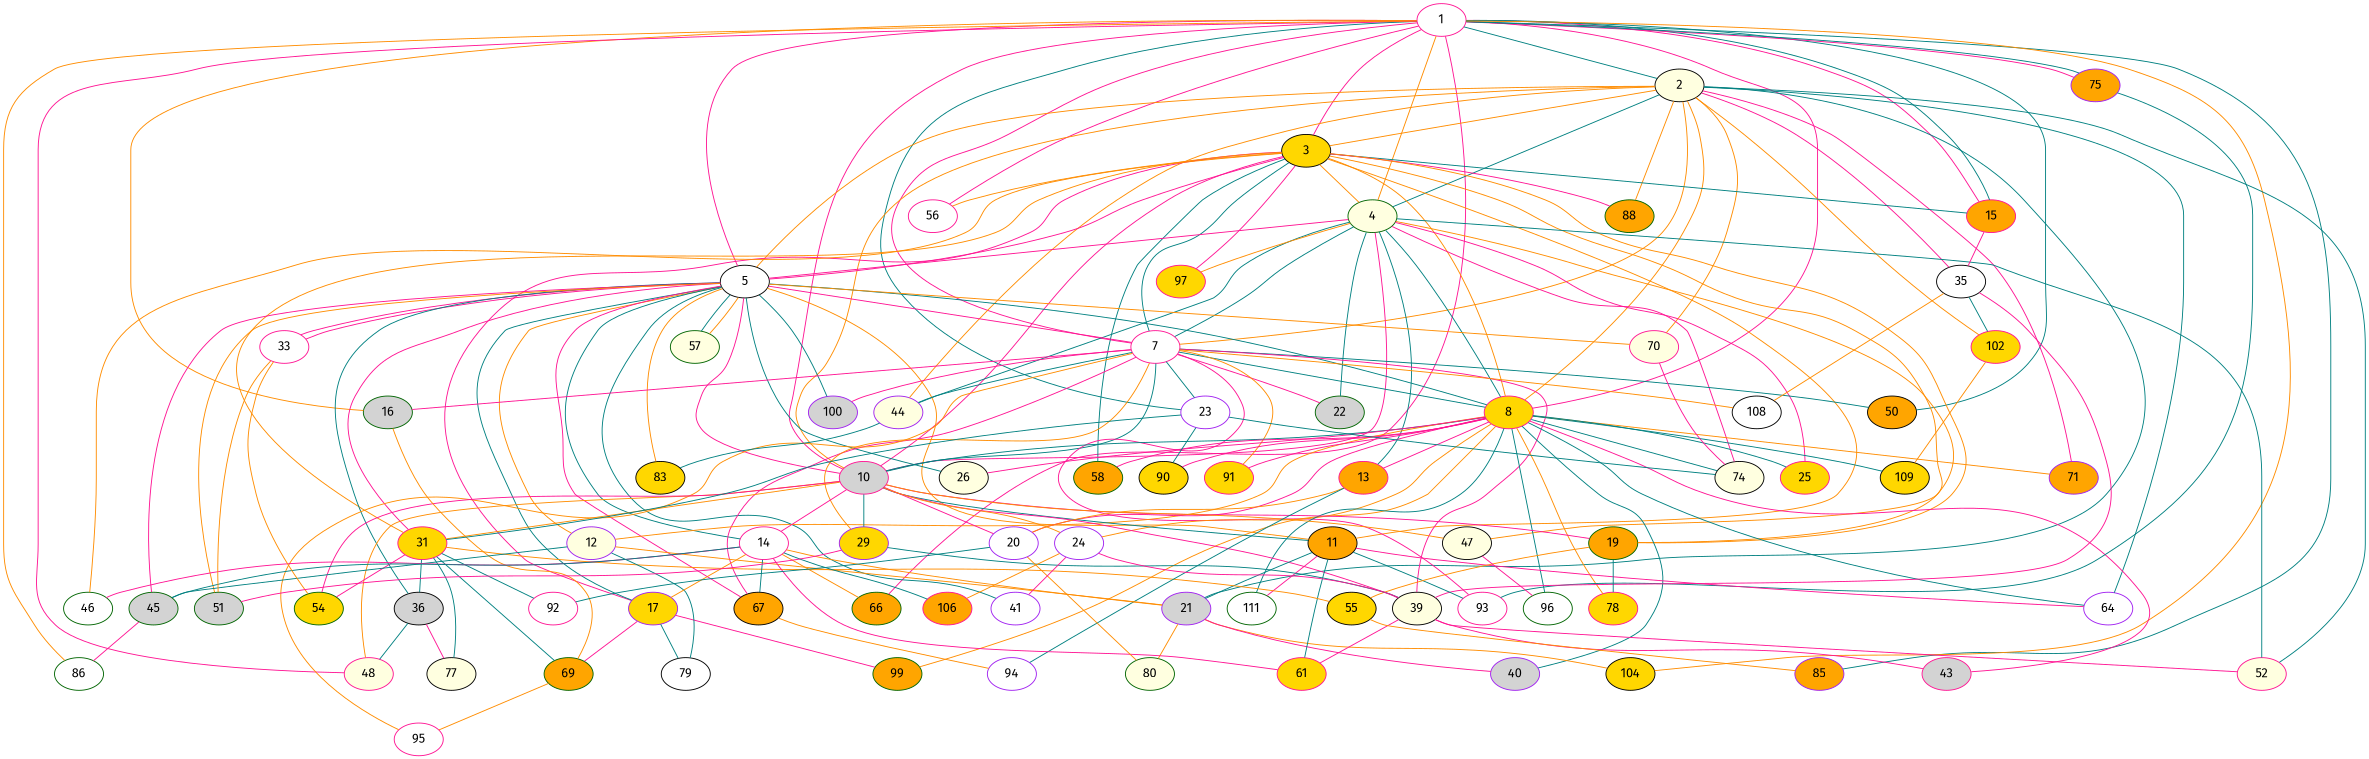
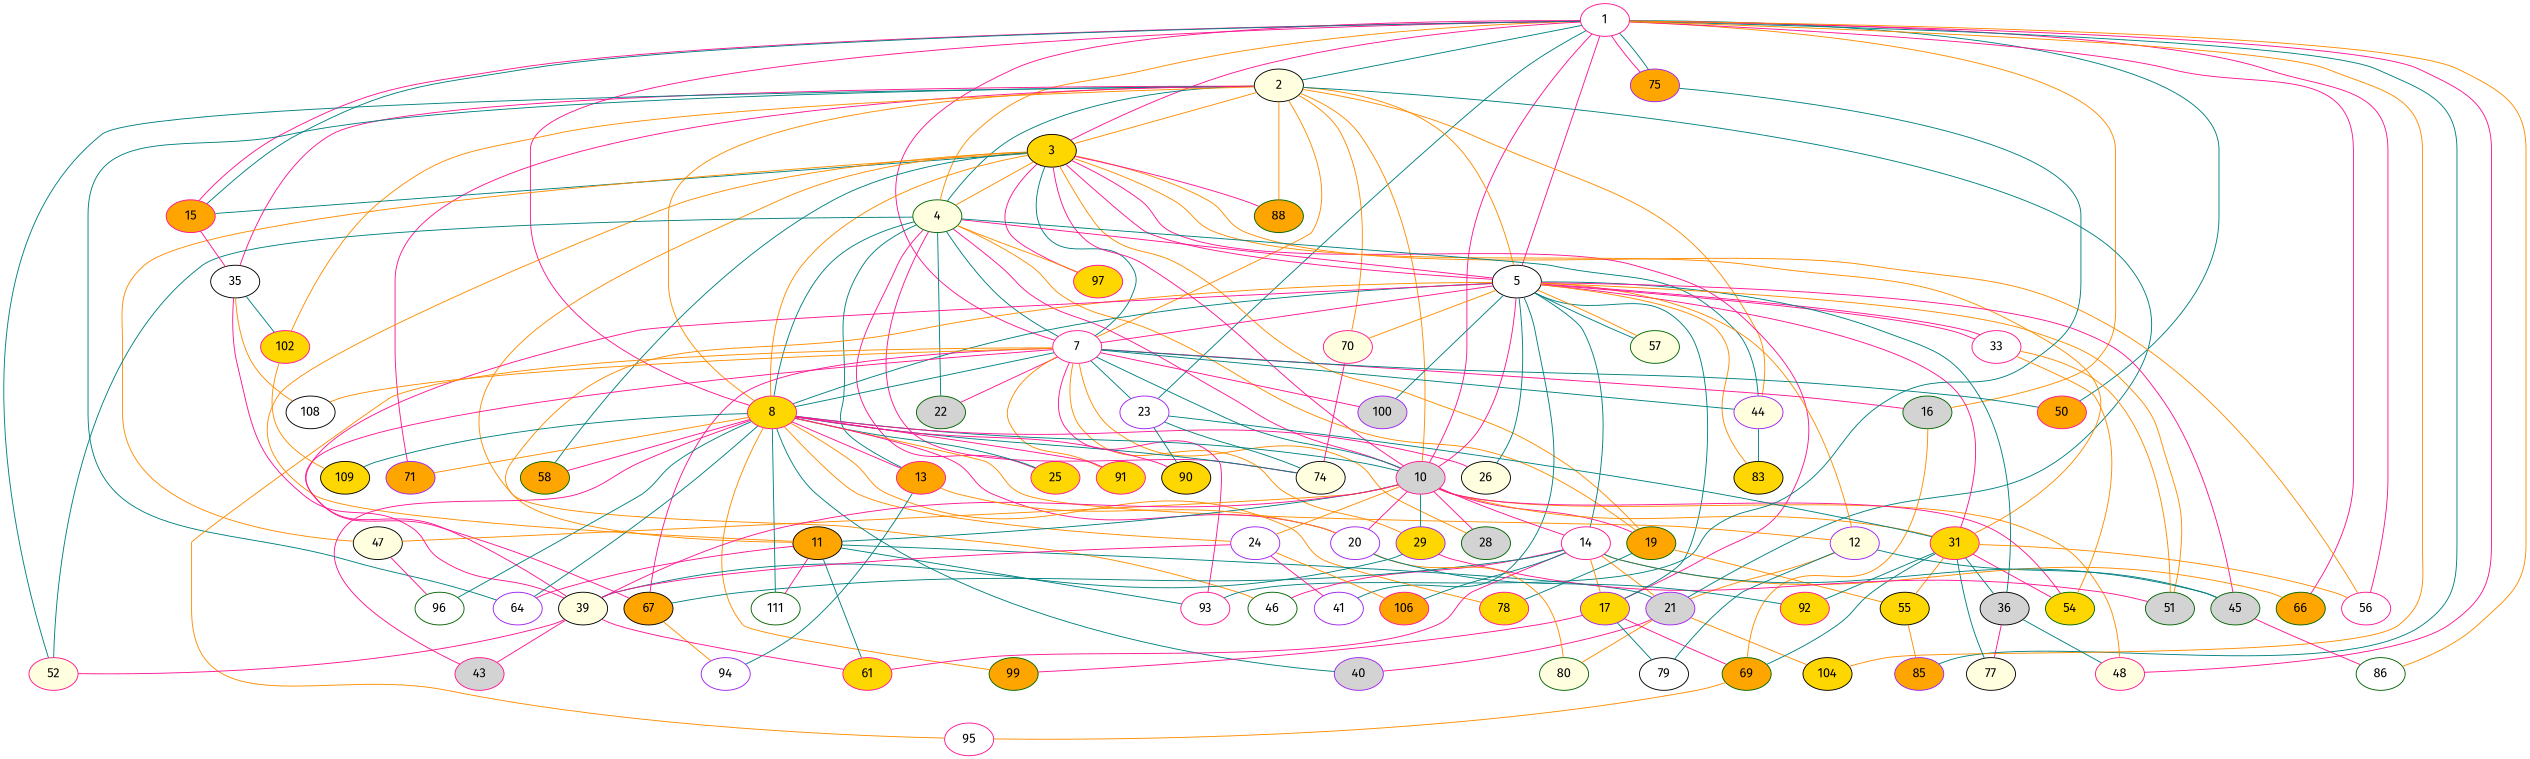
(1892, 412) -> (2062, 412)
none -> (1486, 543)
none -> (2156, 558)
(553, 609) -> (1805, 609)
